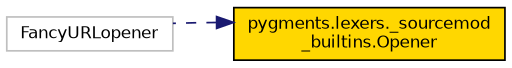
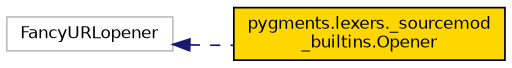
(195, 23) -> (212, 45)
